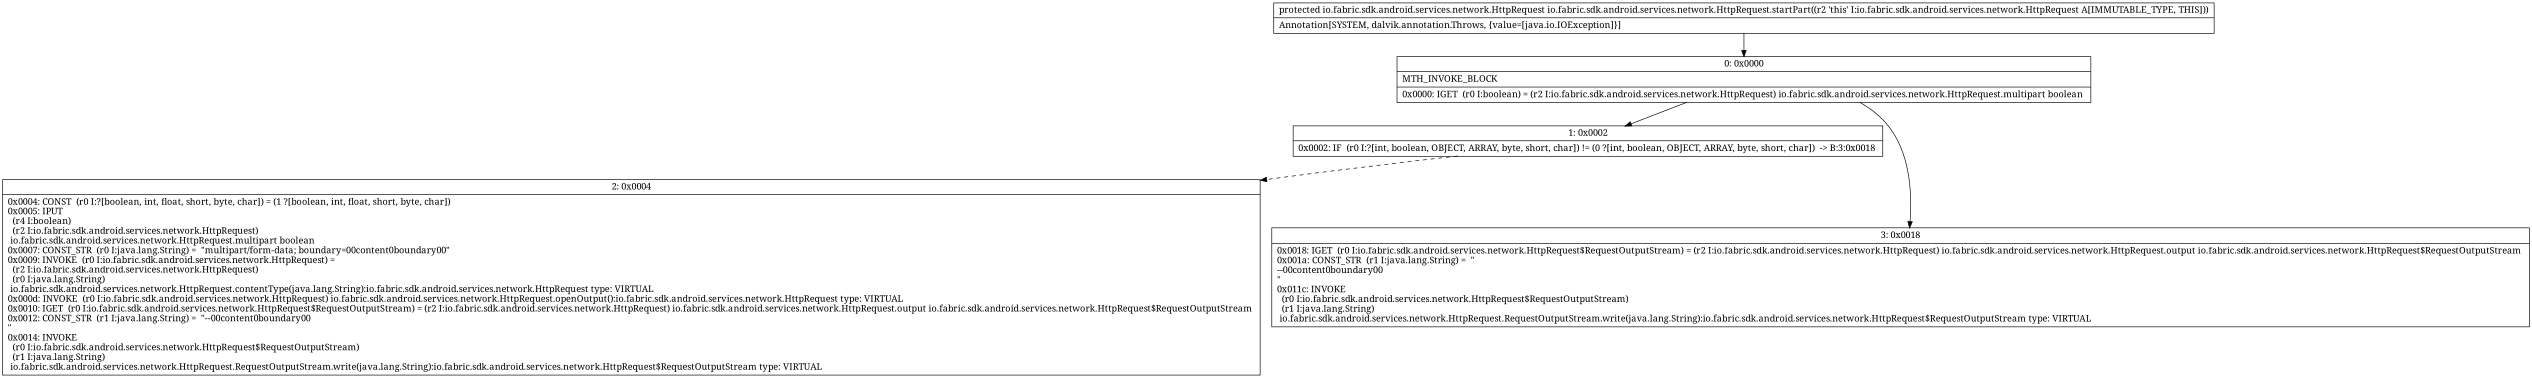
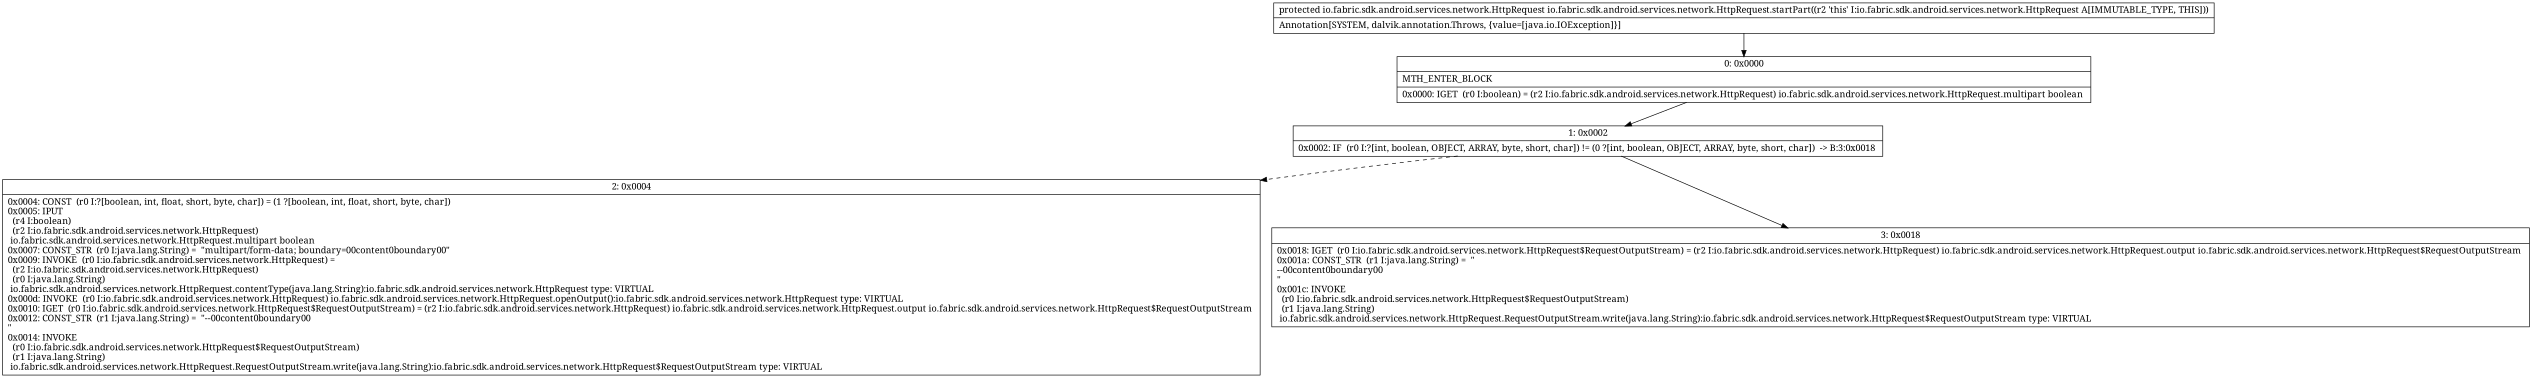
(1450, 79) -> (1447, 79)
(1903, 154) -> (1702, 191)
(1314, 290) -> (1314, 290)
